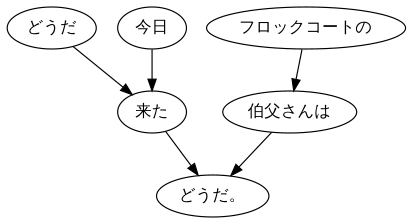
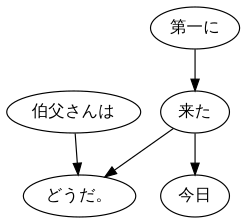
(52, 28) -> (195, 28)
(306, 28) -> none
(152, 64) -> (195, 148)
